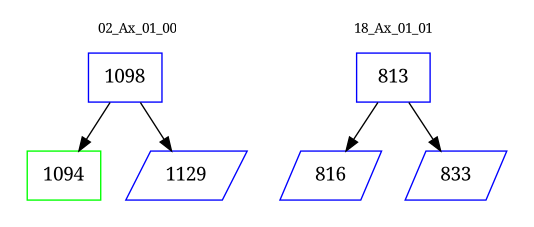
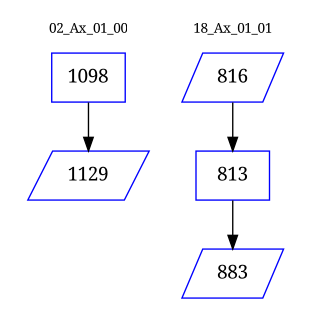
(366, 121) -> (233, 120)
(64, 176) -> none
(456, 176) -> (233, 274)
